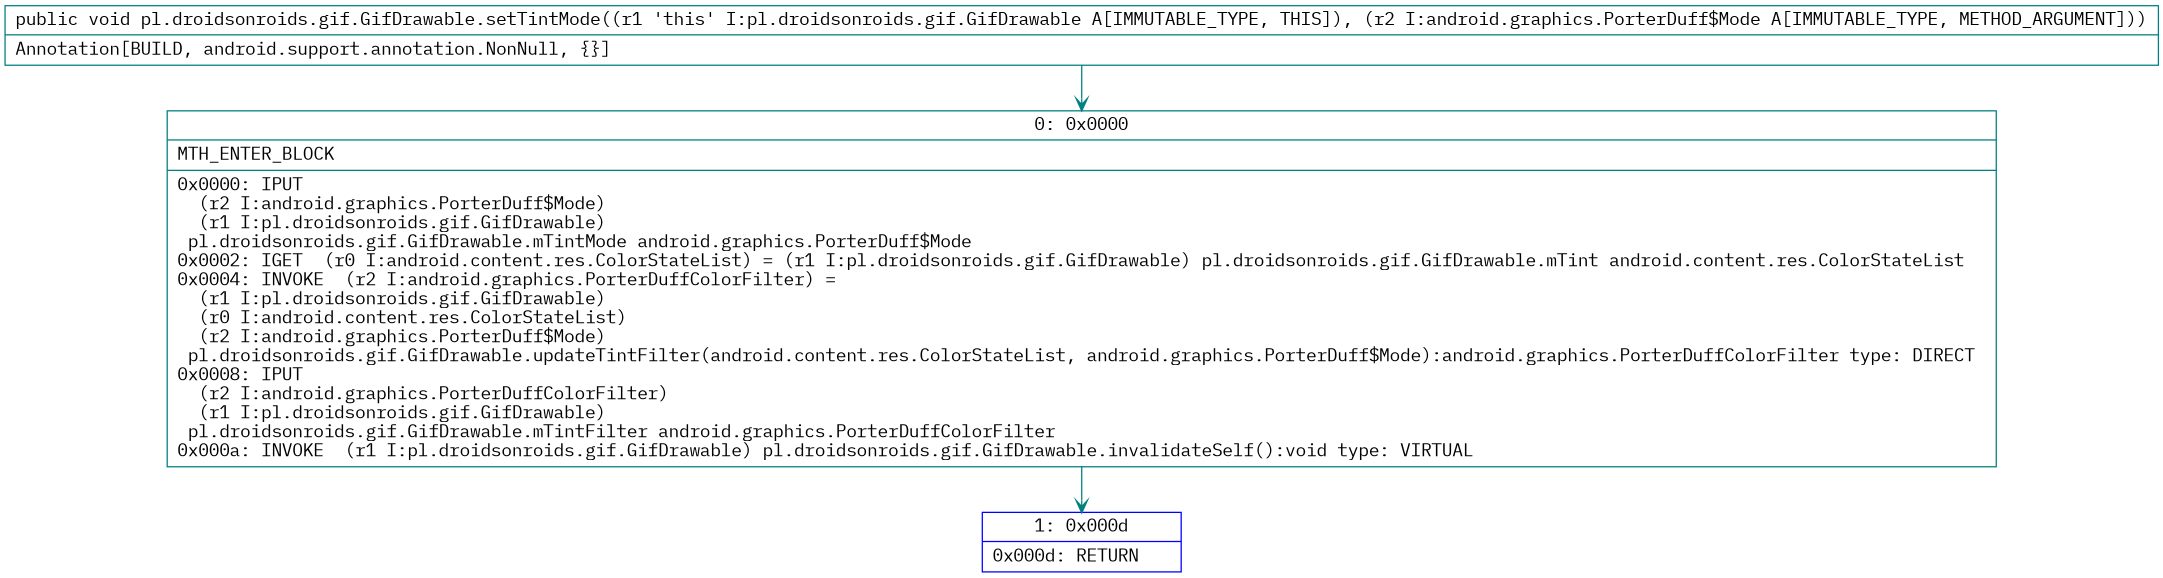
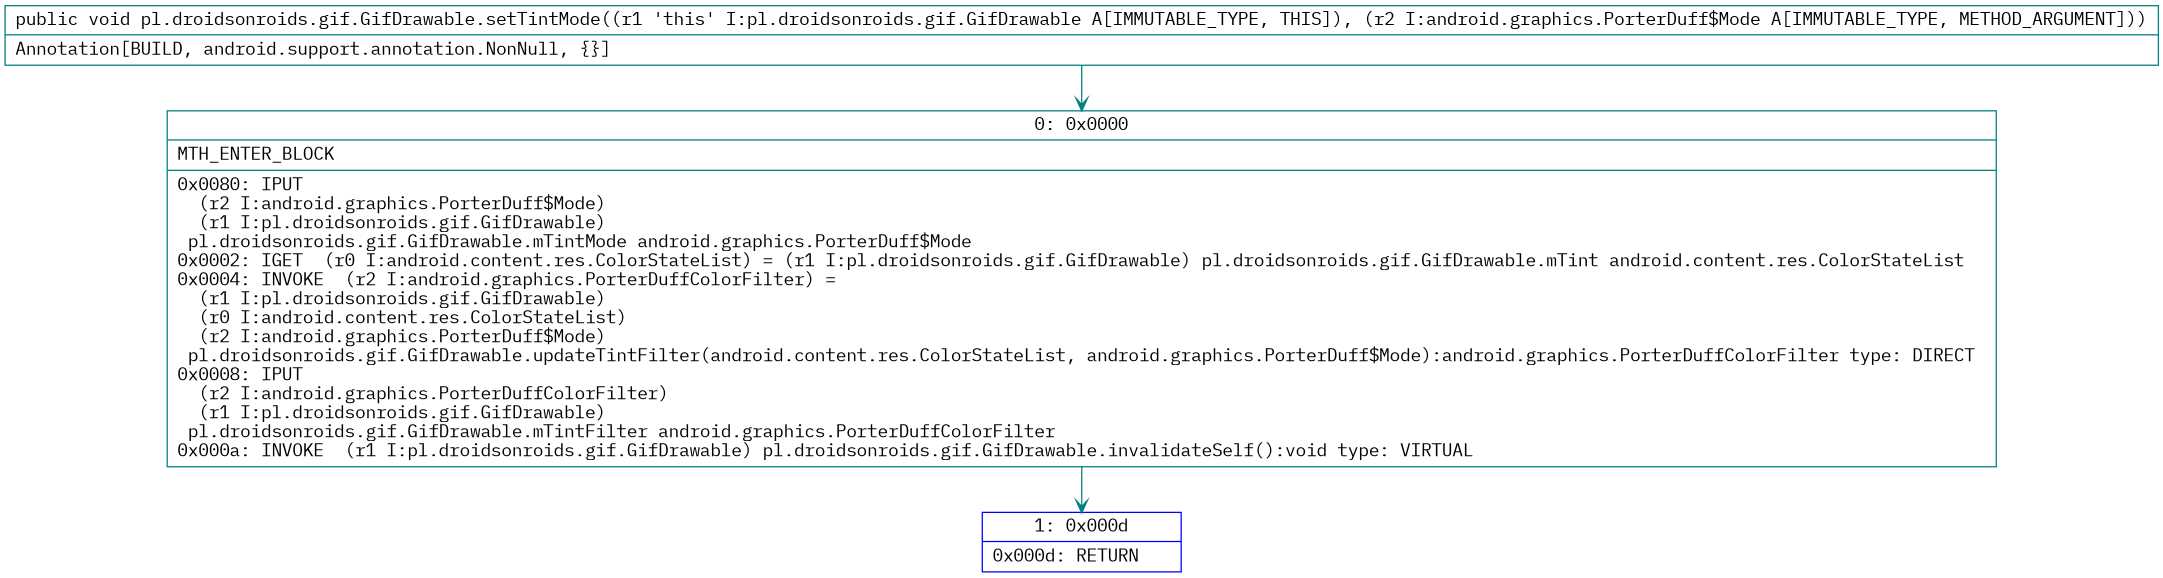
(251, 185) -> (251, 185)
